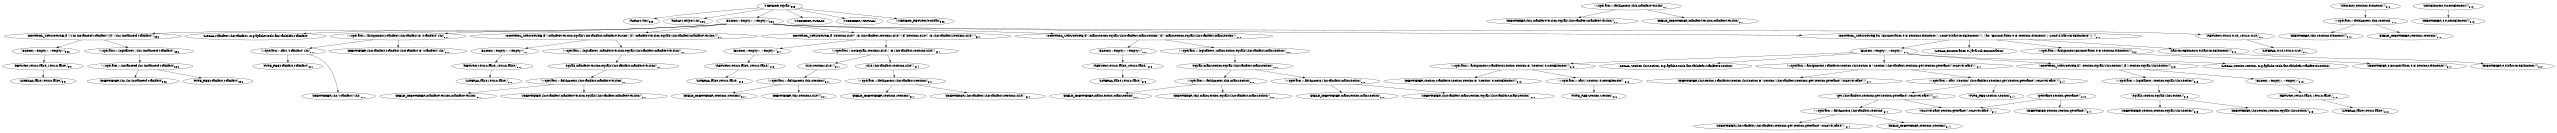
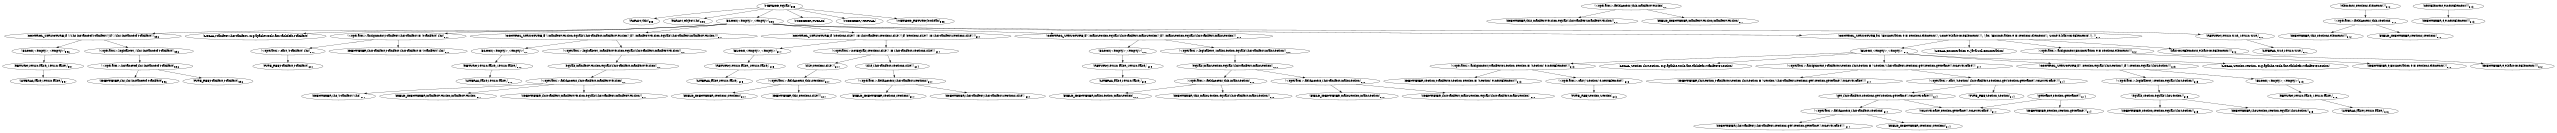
(2449, 66) -> (2449, 66)
(329, 68) -> (455, 88)
(2084, 96) -> (2084, 96)
